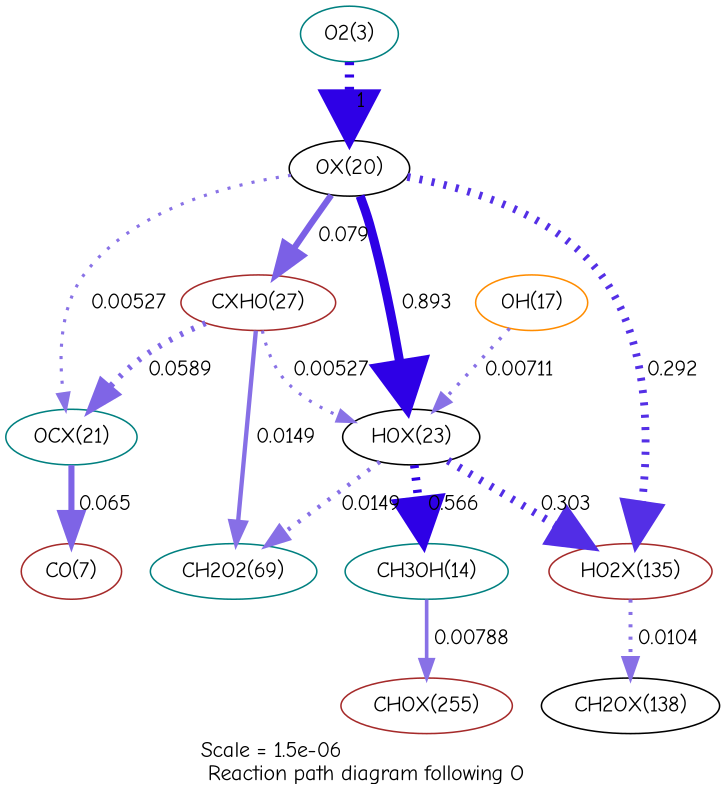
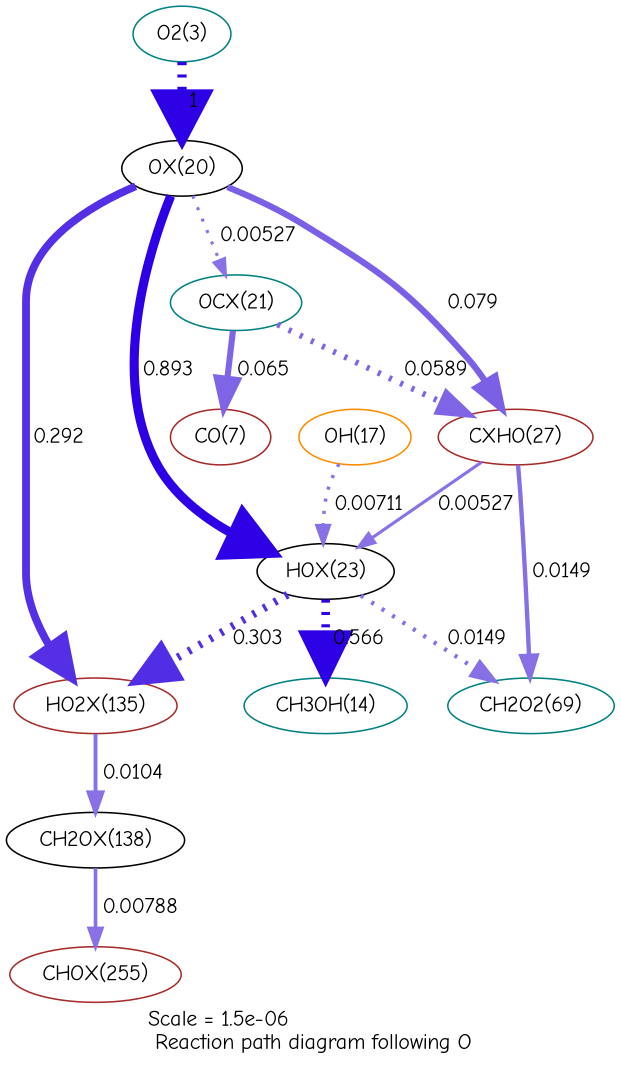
(605, 282) -> (26, 392)
(154, 350) -> (359, 364)
(288, 384) -> (427, 500)
(427, 629) -> (96, 898)
(631, 629) -> (96, 763)
